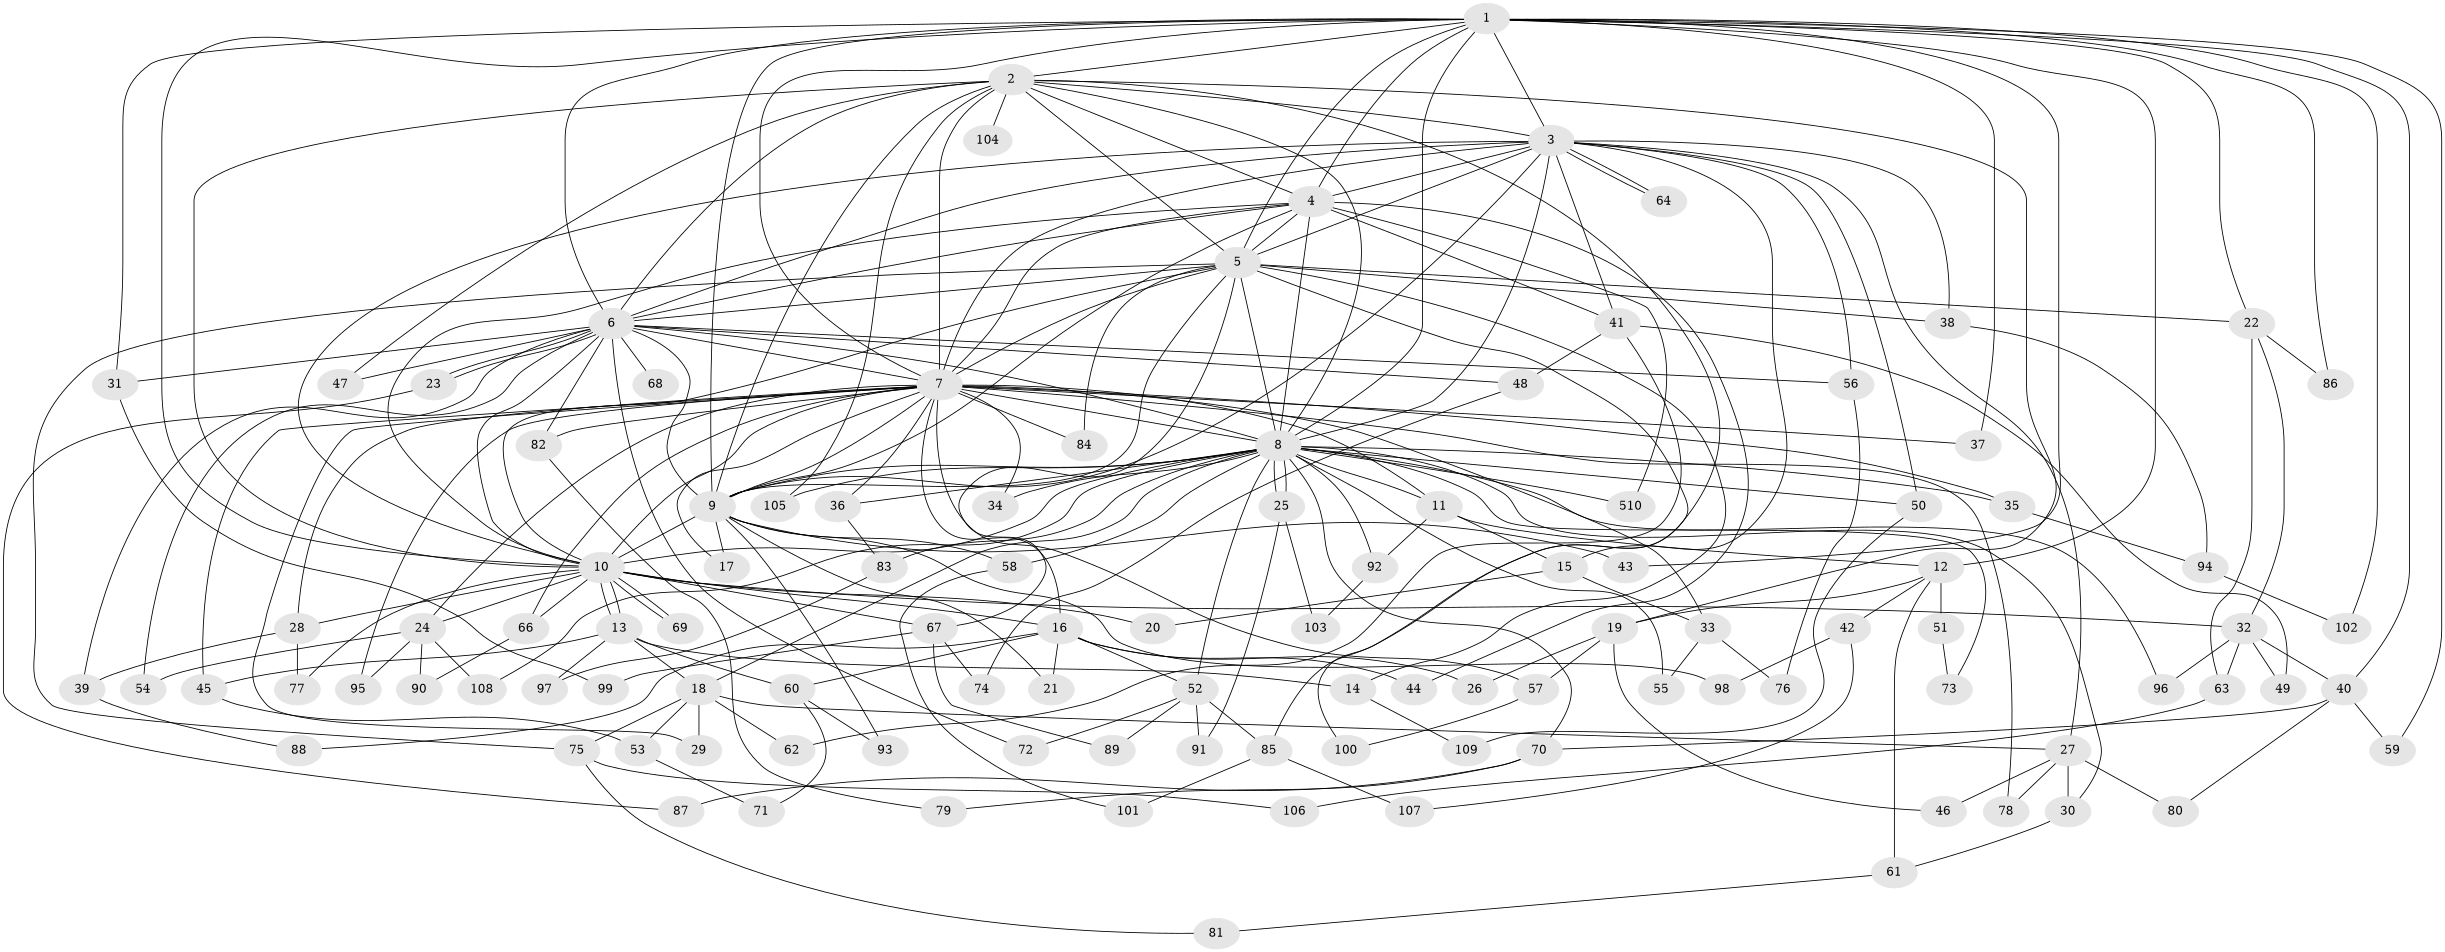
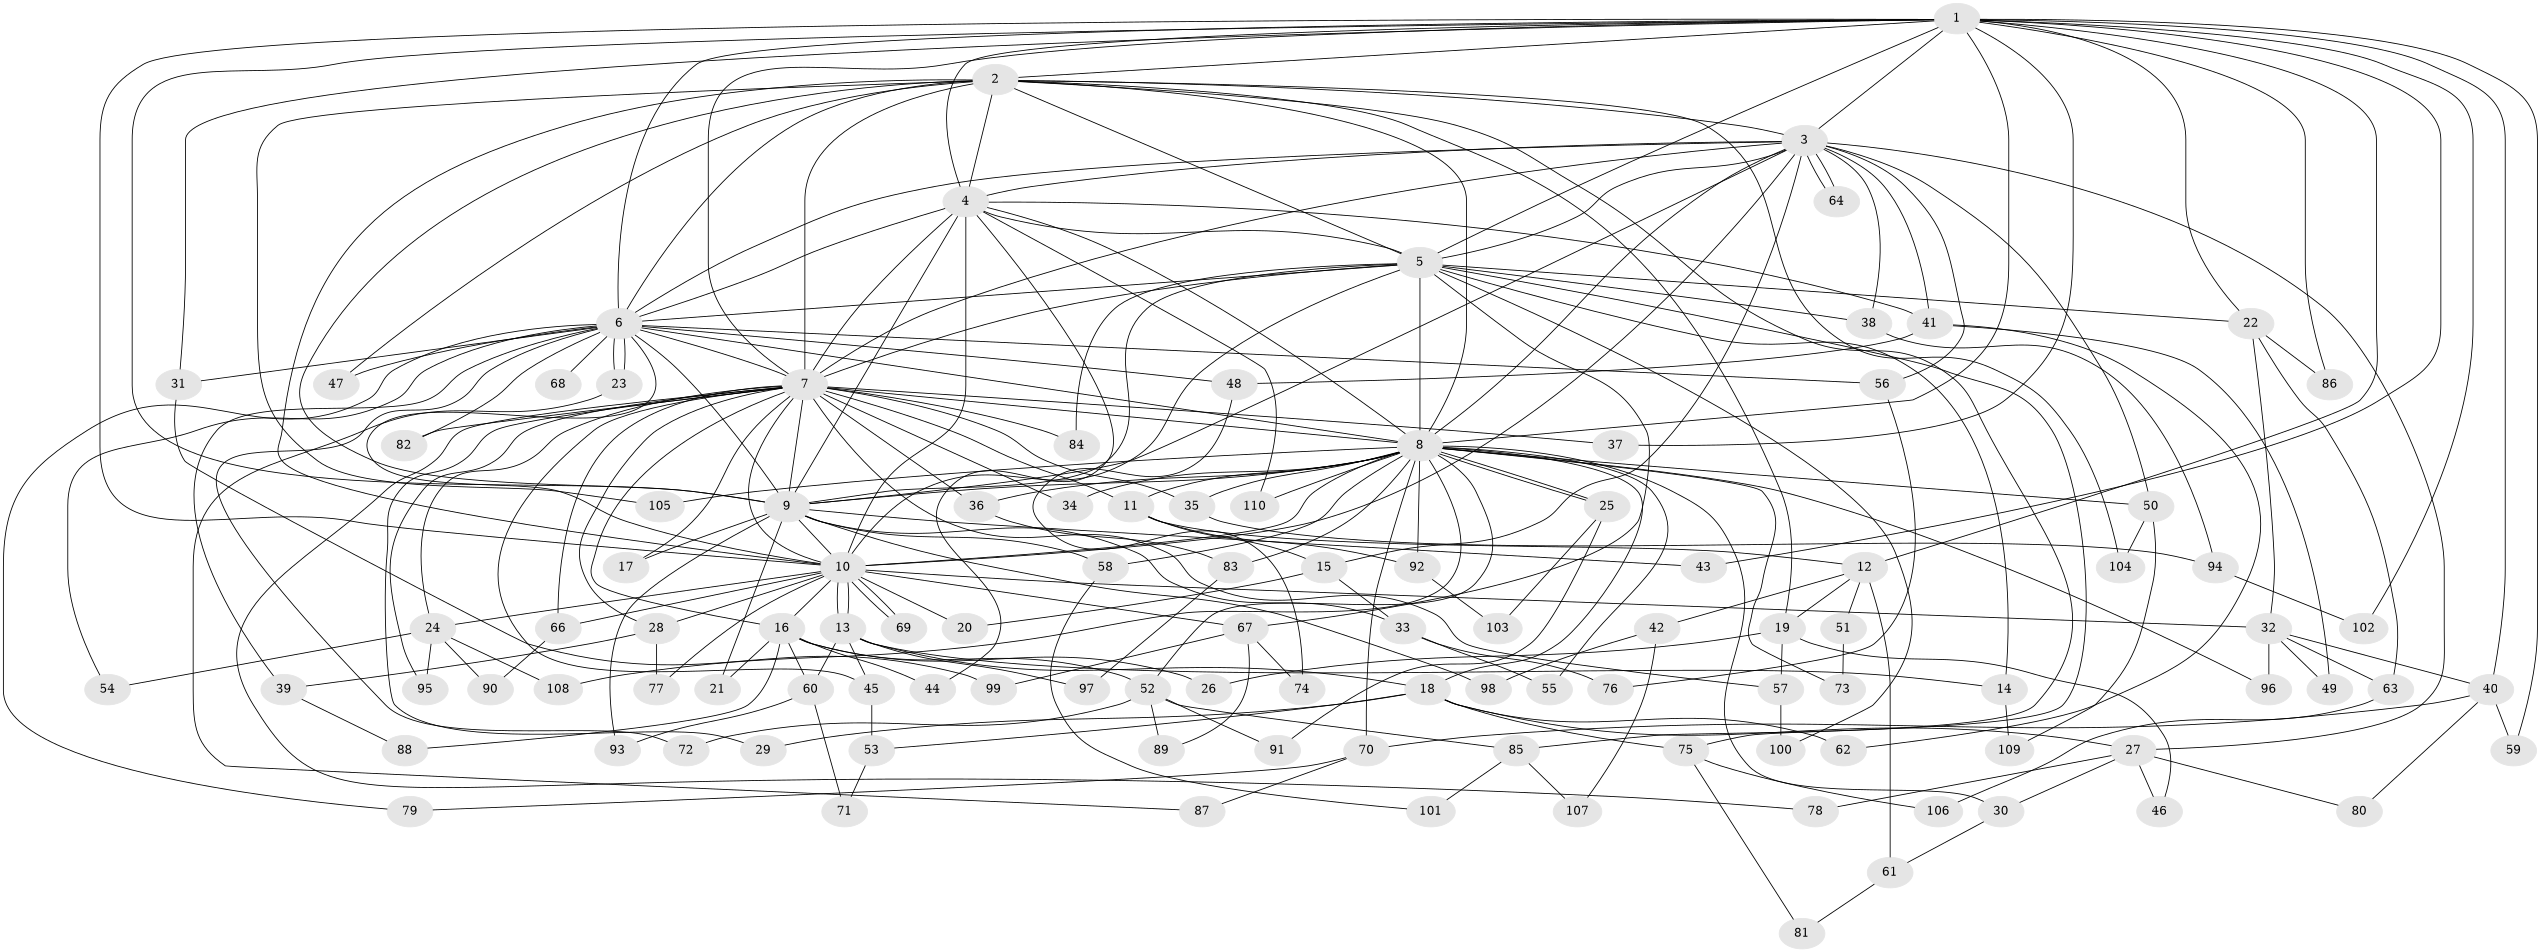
(1358, 432) -> (1155, 568)
(1631, 507) -> (1255, 507)
none -> (2136, 537)
(732, 690) -> (23, 486)
